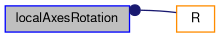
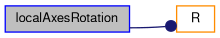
(158, 11) -> (148, 28)
